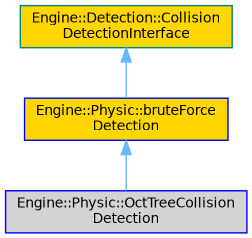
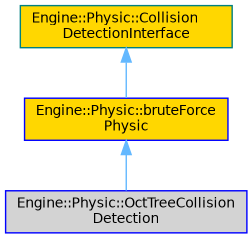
(126, 27) -> (126, 27)
(126, 119) -> (126, 119)
